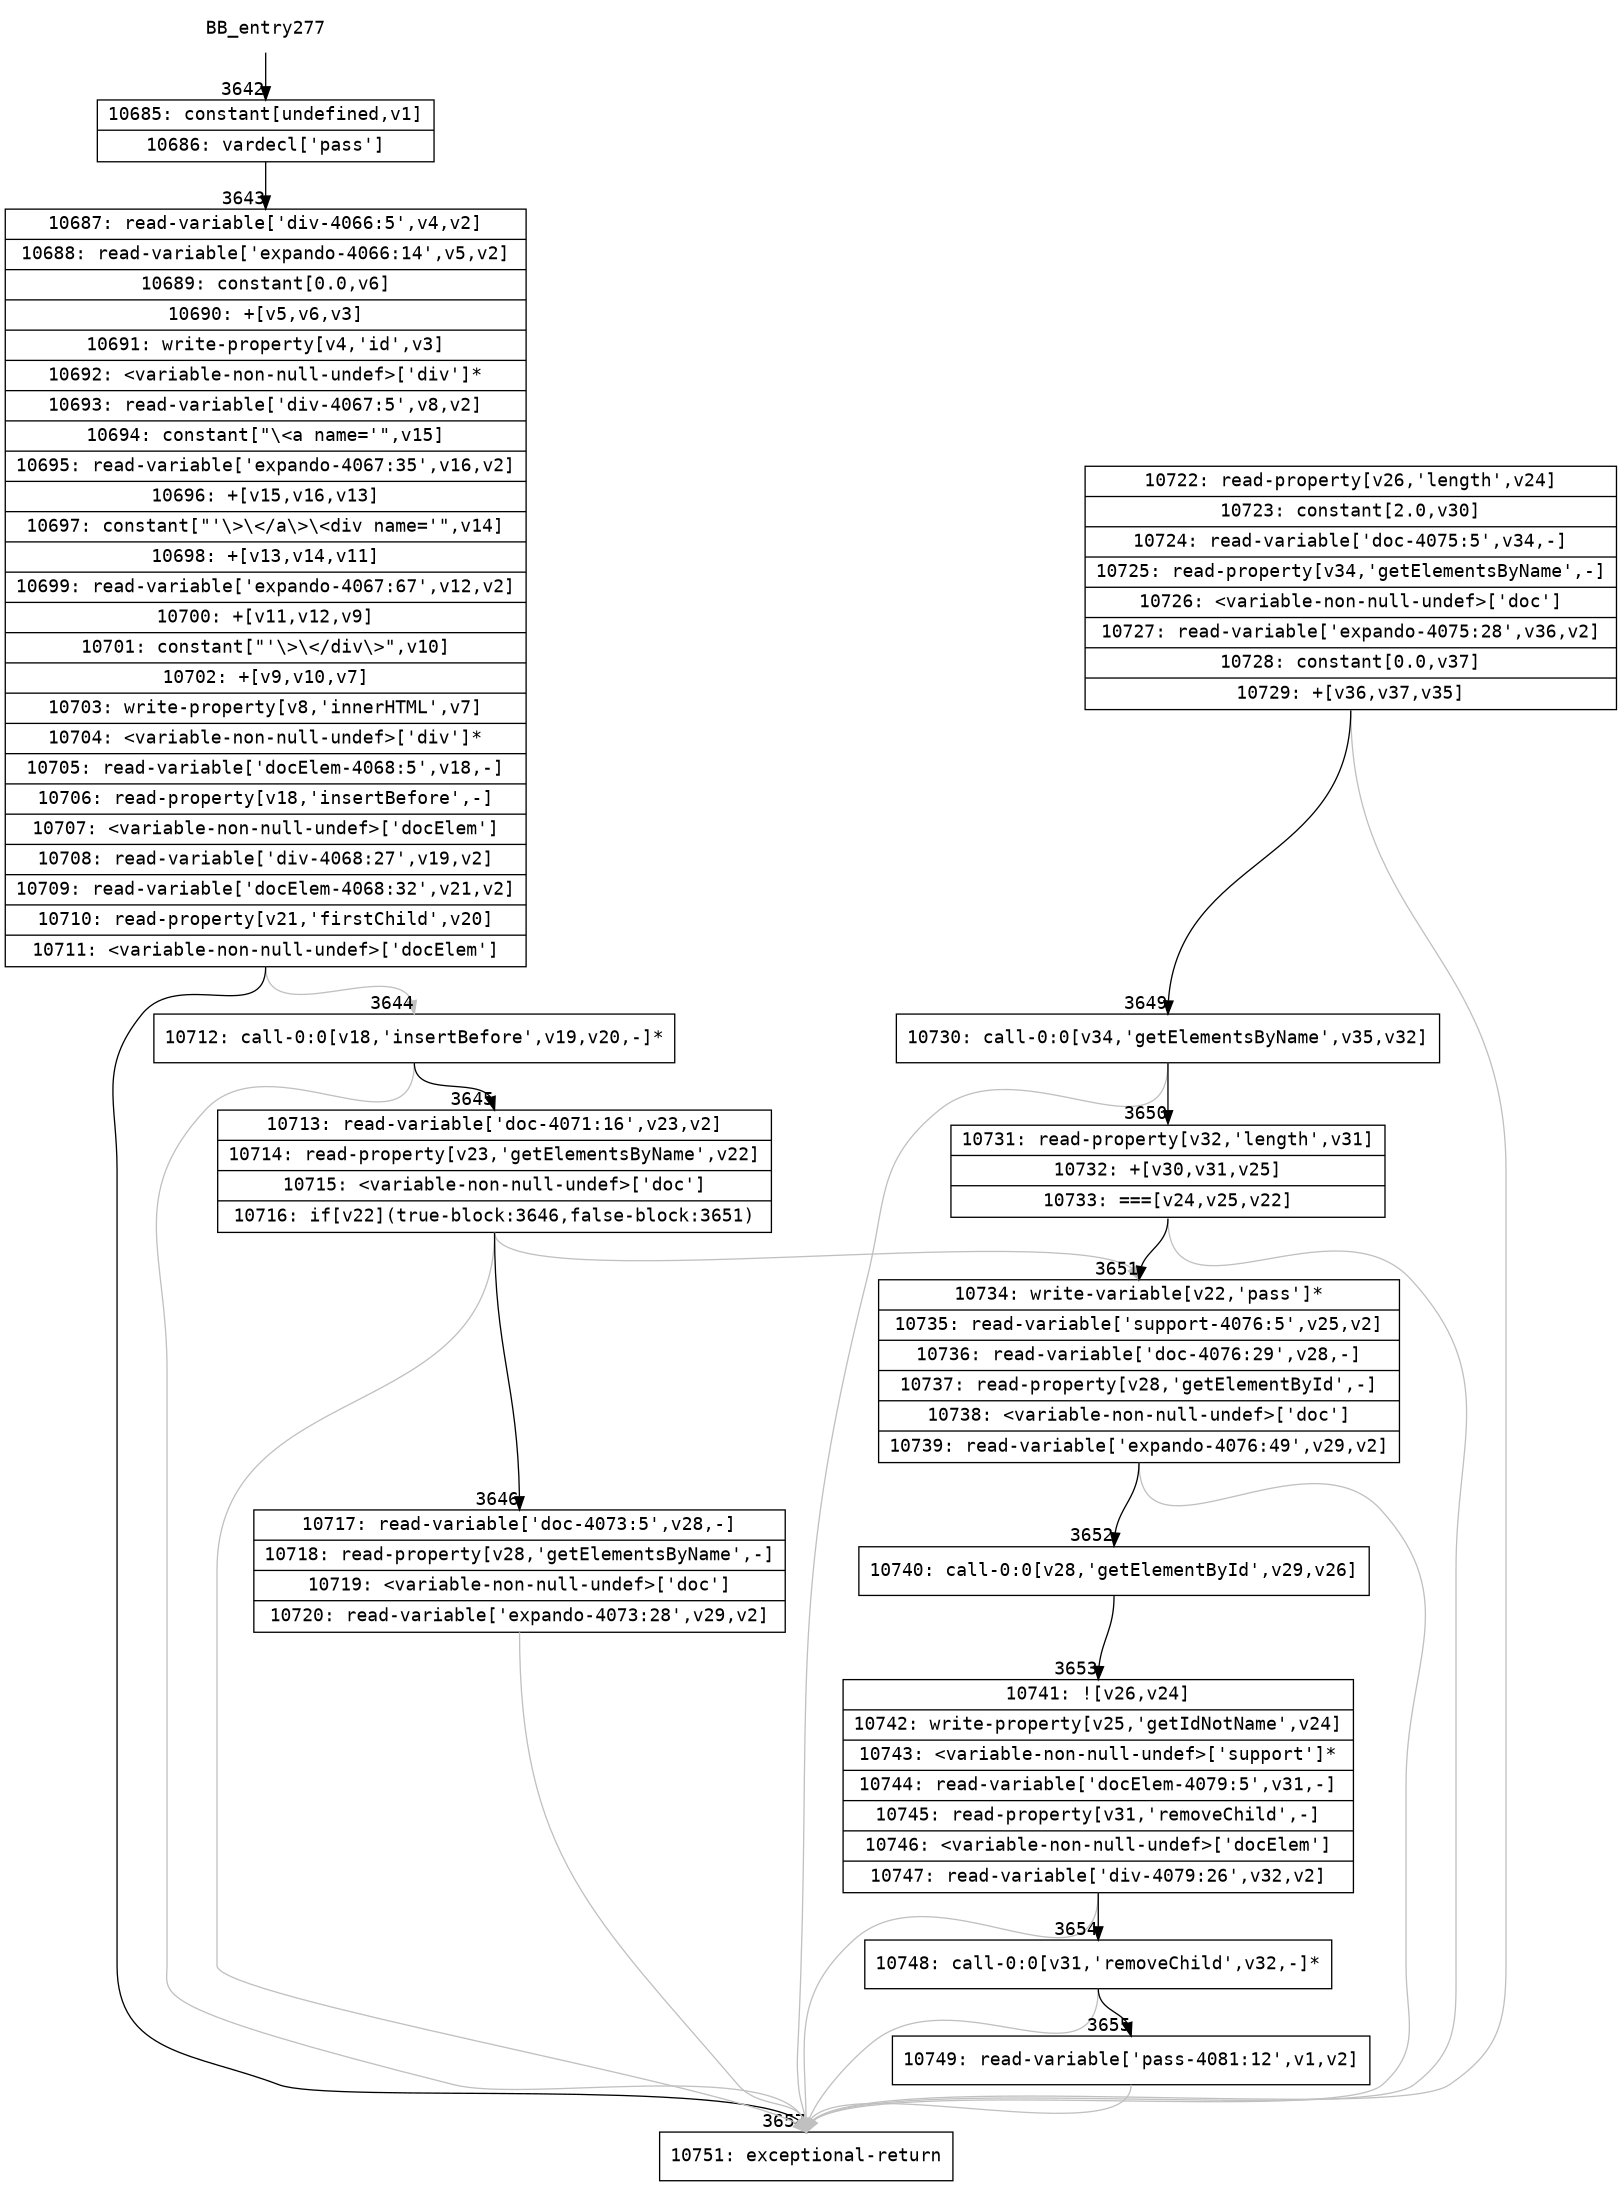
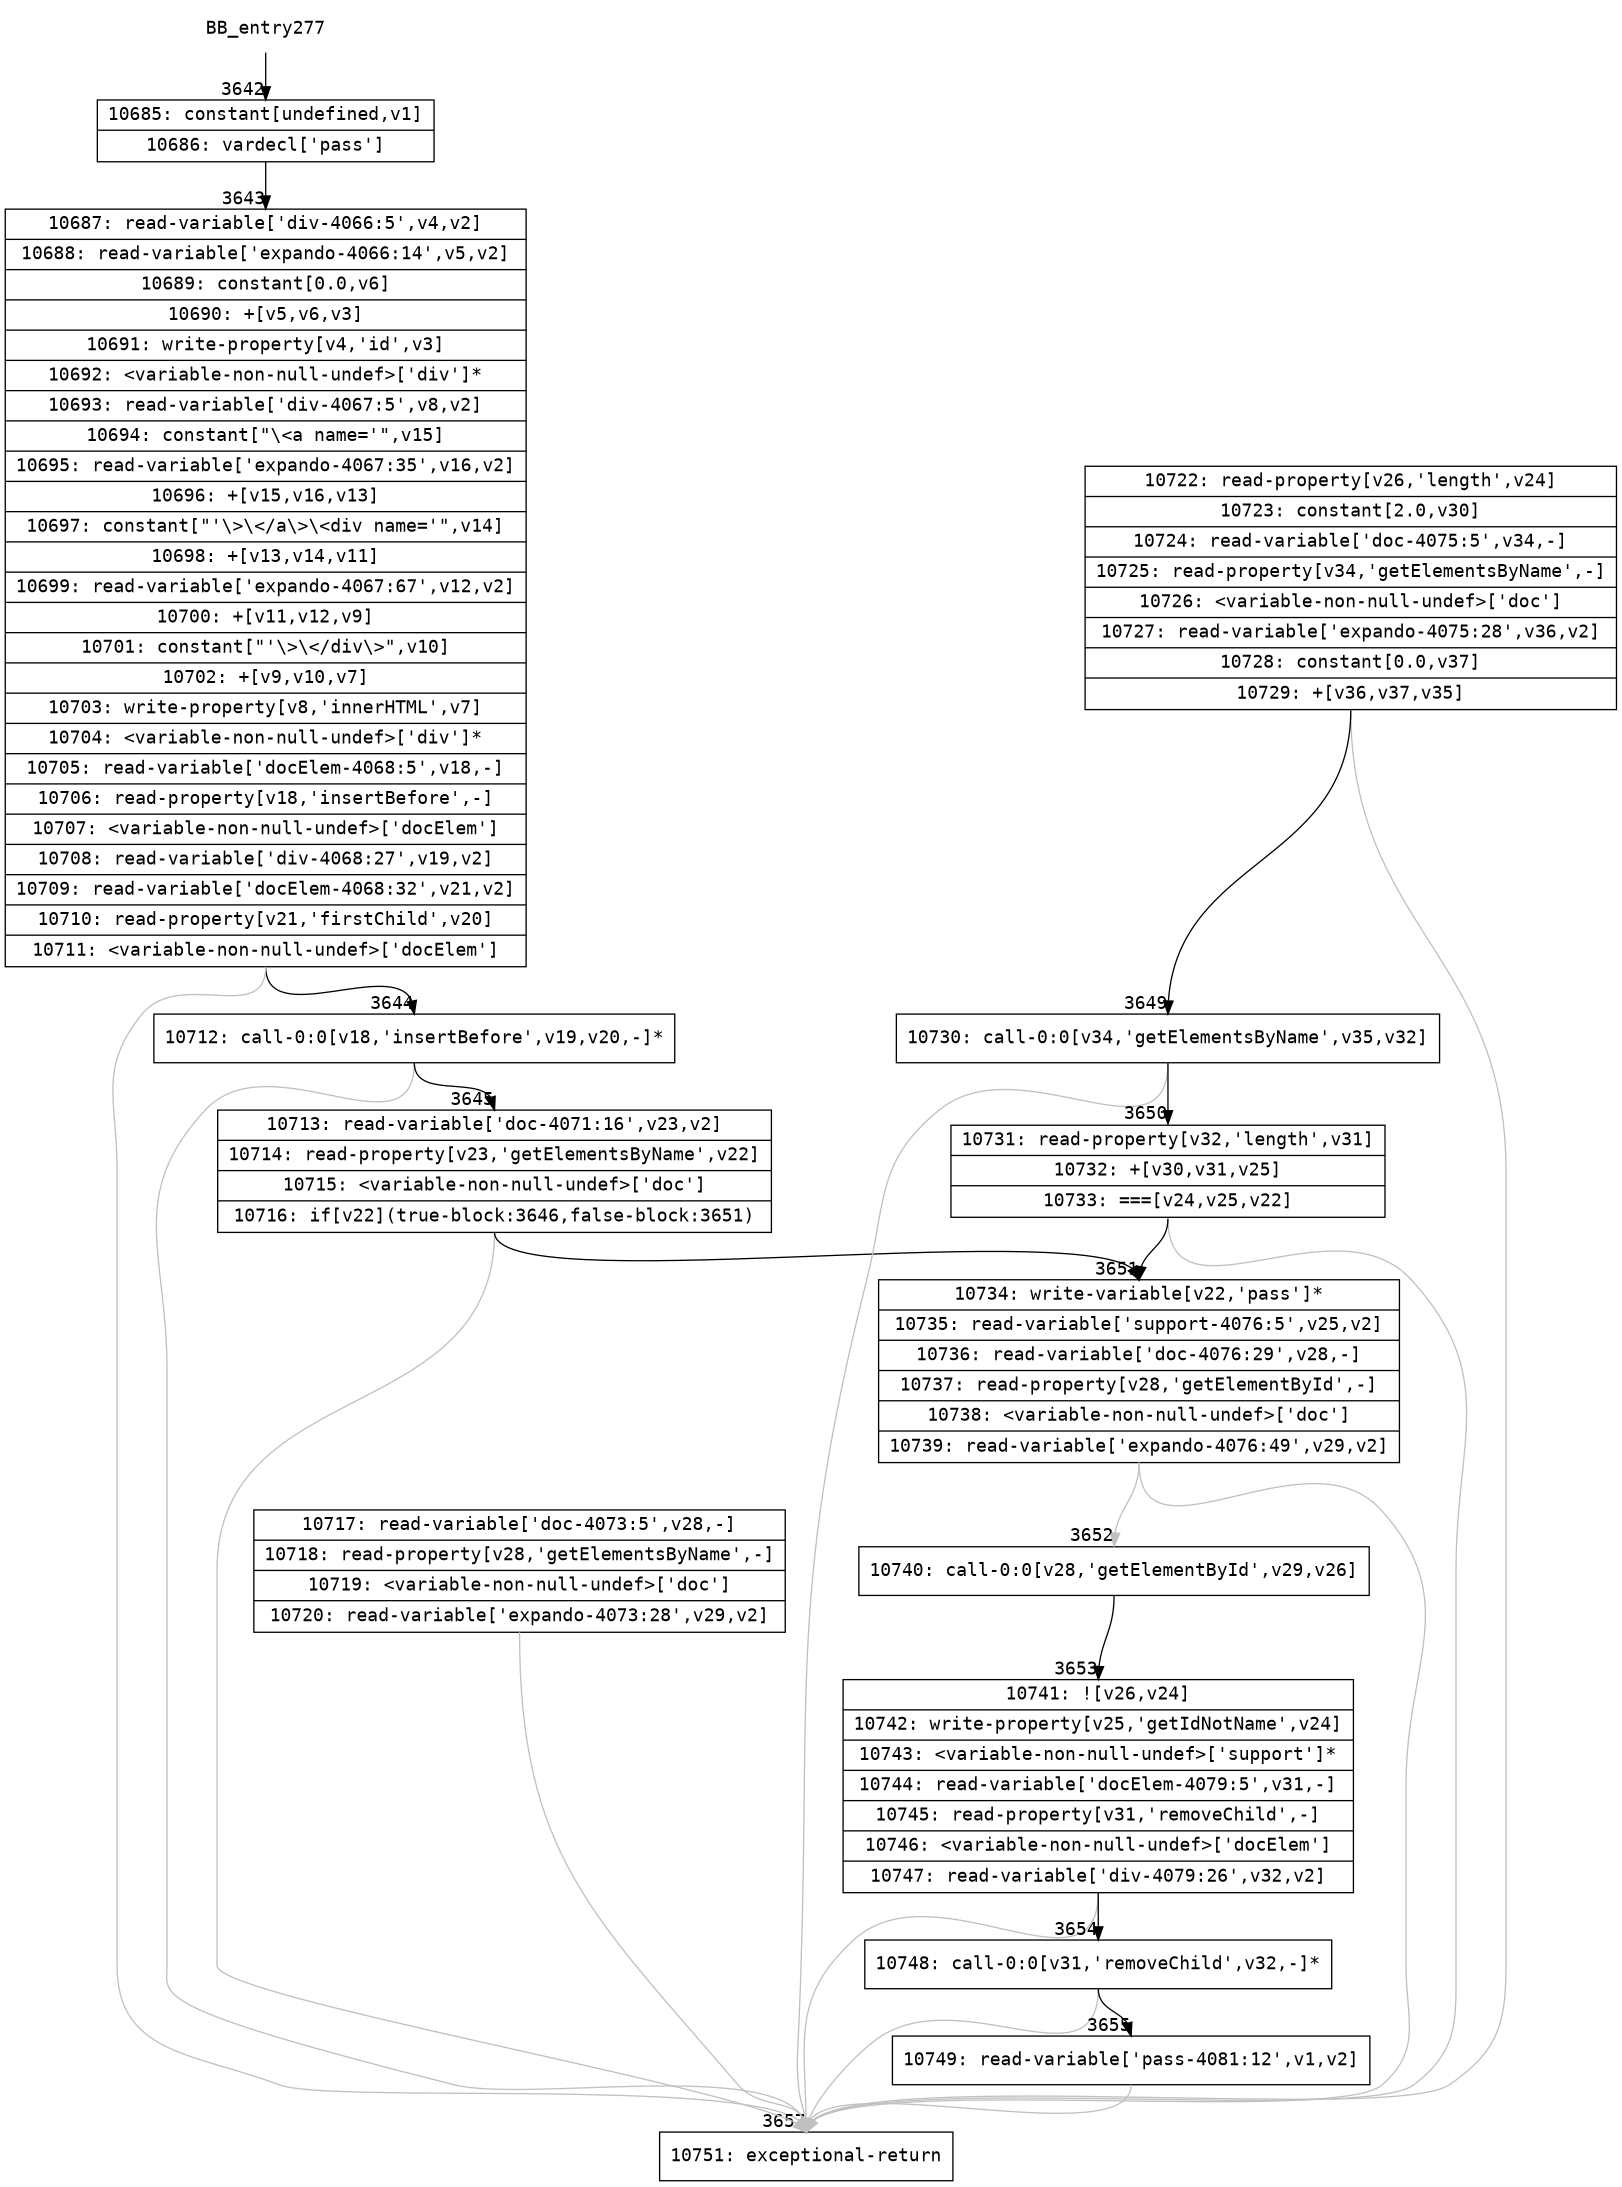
(333, 991) -> (333, 991)
(811, 1256) -> (811, 1256)
(506, 1365) -> none
(1130, 1499) -> (1130, 1499)
(117, 1785) -> (117, 1785)
